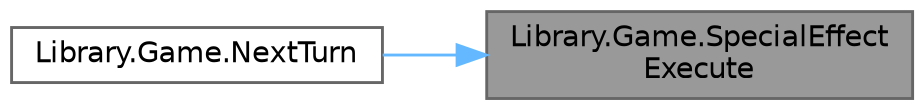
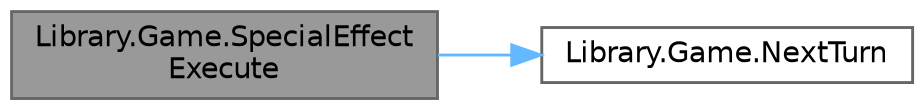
(420, 55) -> (475, 55)
